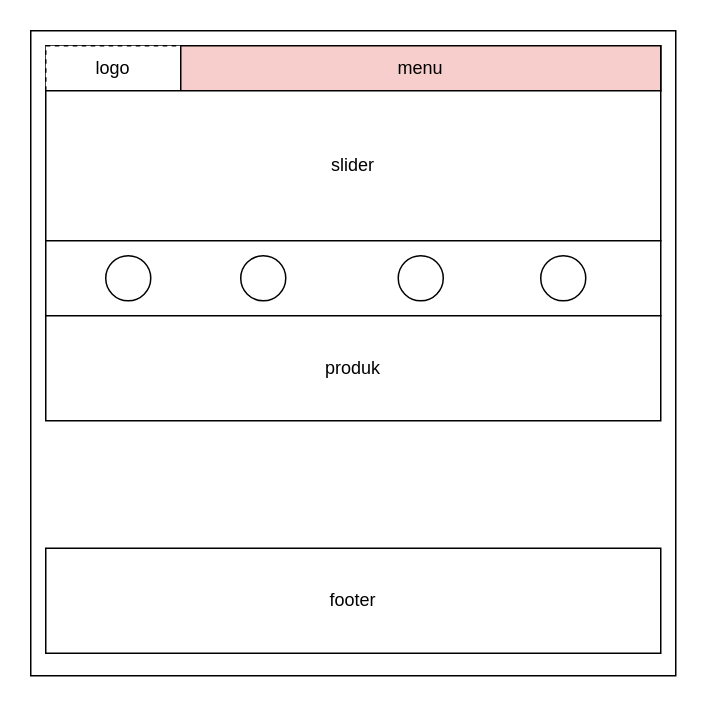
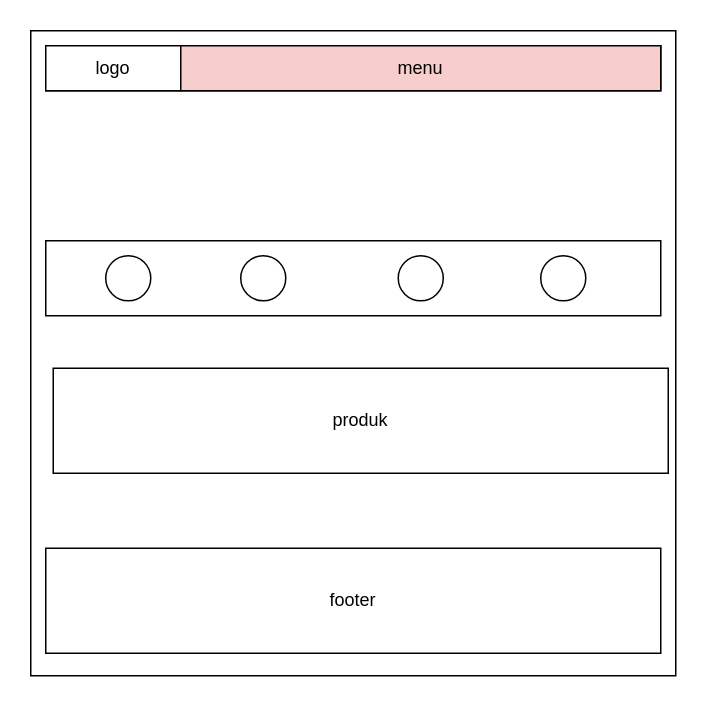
(113, 68) -> (113, 68)
(353, 166) -> none
(353, 368) -> (361, 421)
